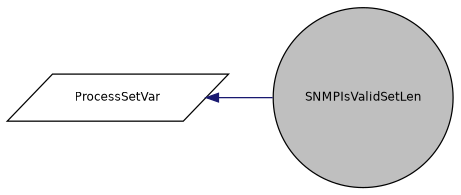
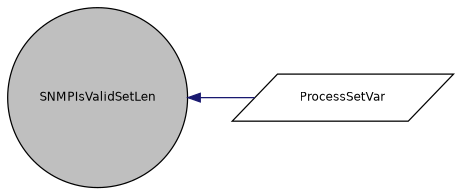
(246, 98) -> (227, 98)
